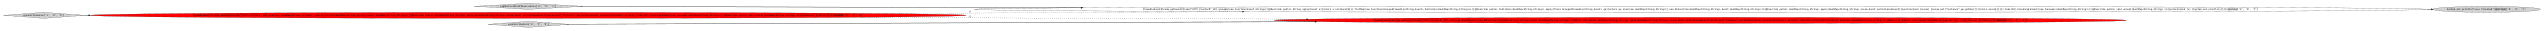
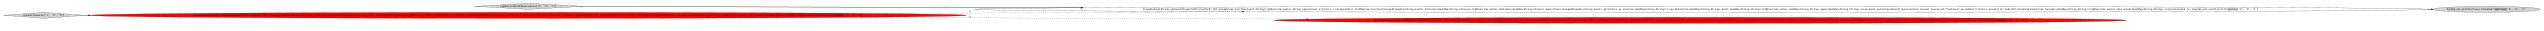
(528, 24) -> none
